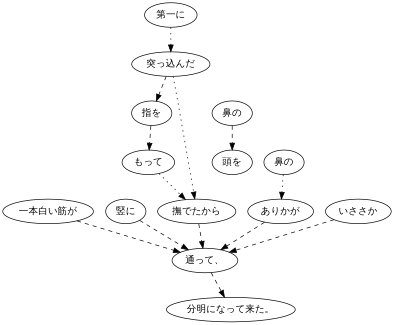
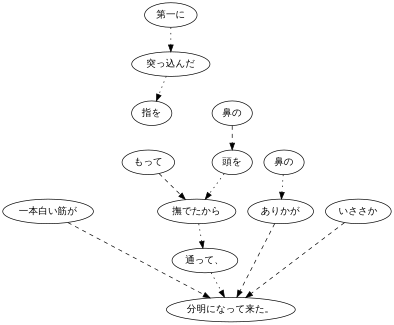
(163, 86) -> (163, 86)
(150, 134) -> none
(184, 134) -> (217, 184)
(170, 184) -> (170, 184)
(126, 211) -> none
(200, 233) -> (200, 233)
(246, 234) -> (257, 257)
(285, 235) -> (298, 258)
(125, 236) -> (136, 259)
(216, 282) -> (216, 282)
